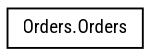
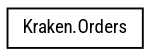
(75, 28) -> (75, 28)
